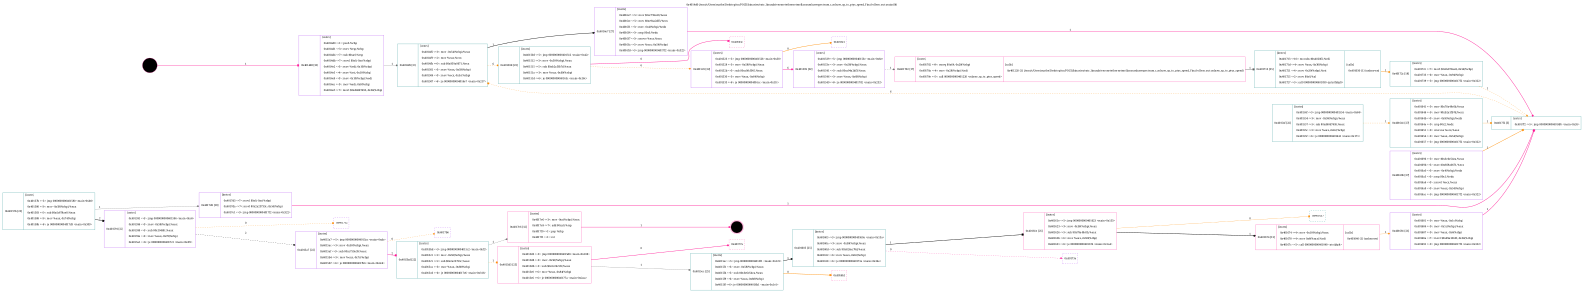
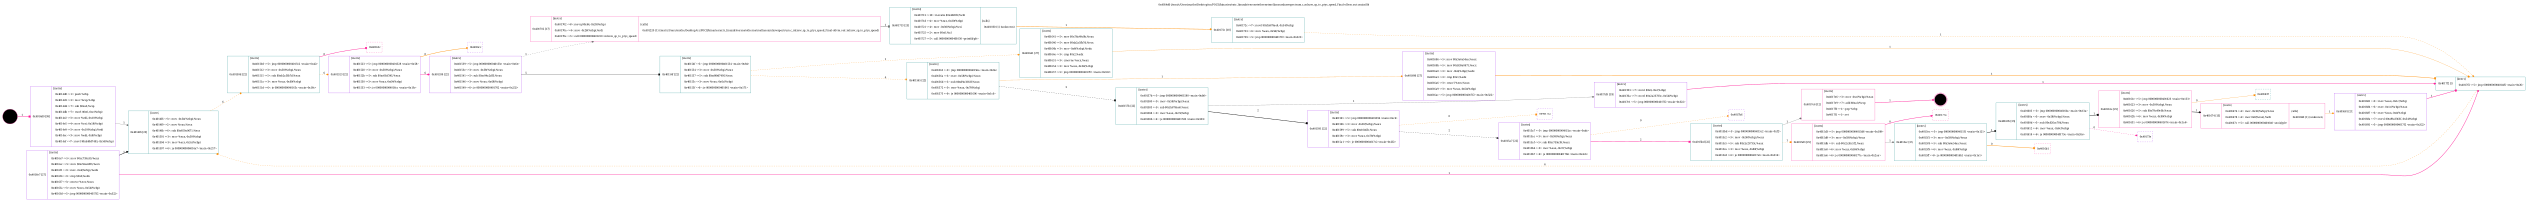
(540, 38) -> (123, 154)
none -> (590, 74)
none -> (953, 81)
